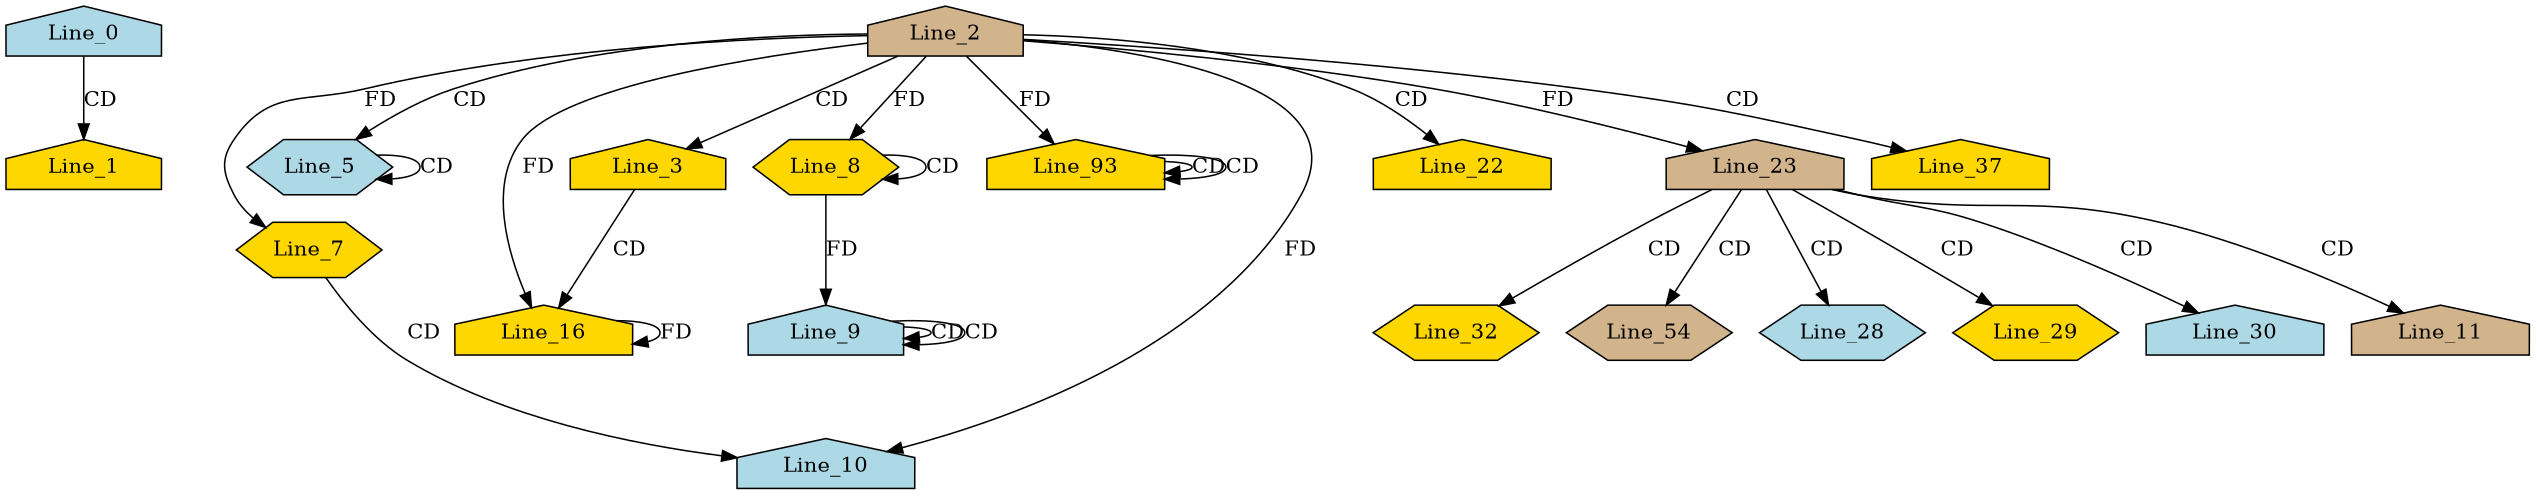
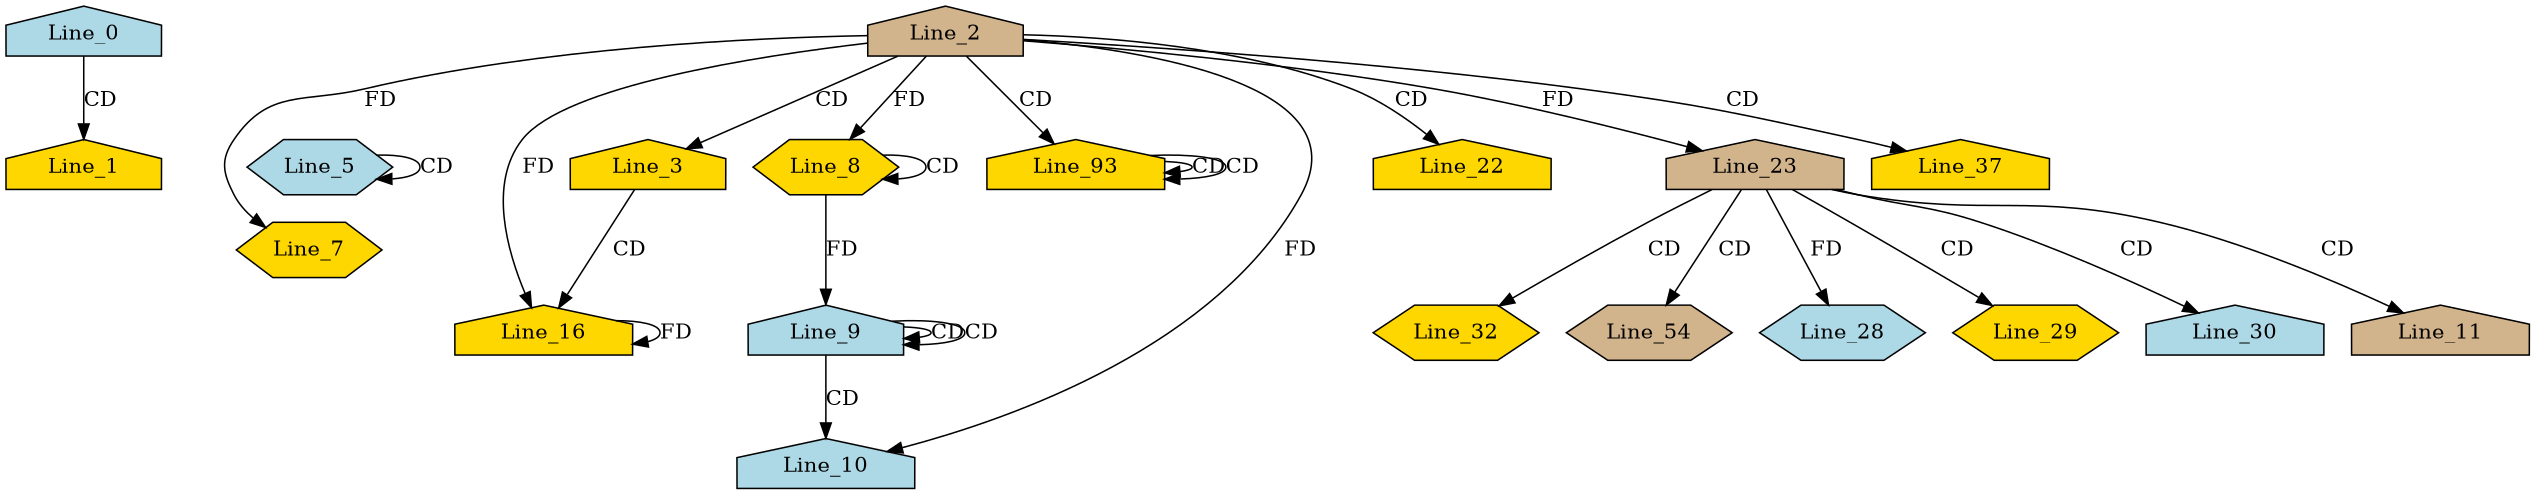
(524, 70) -> none
(1036, 100) -> (1036, 100)
(1827, 250) -> (1827, 250)
(504, 405) -> (826, 389)
